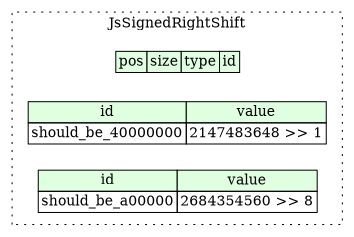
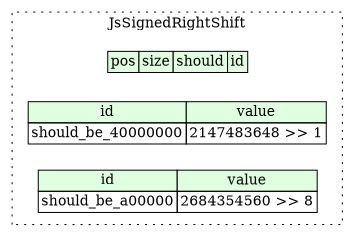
(200, 61) -> (200, 61)
